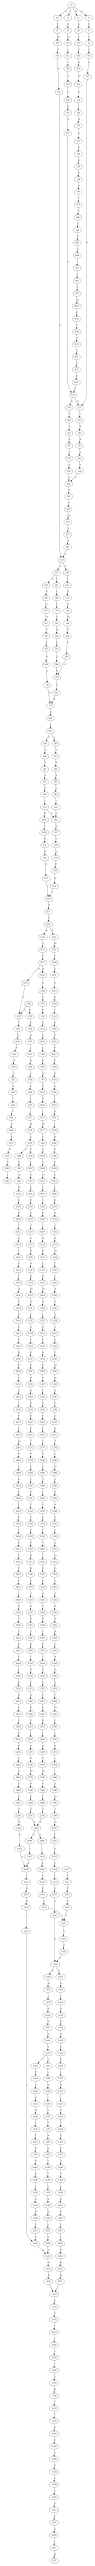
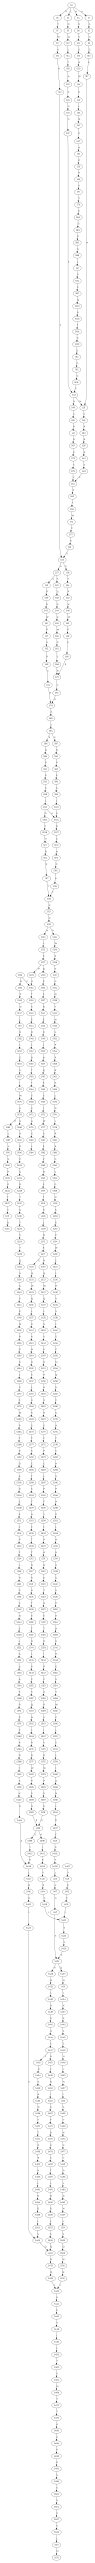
(31, 1263) -> (43, 1260)
